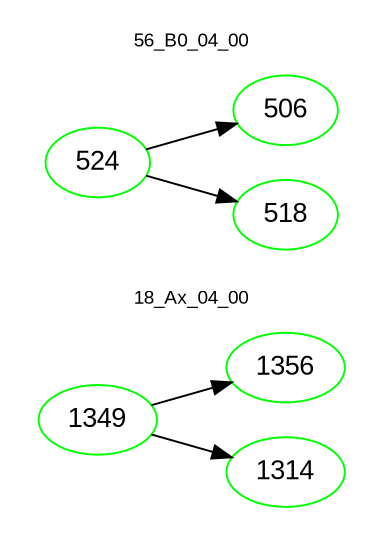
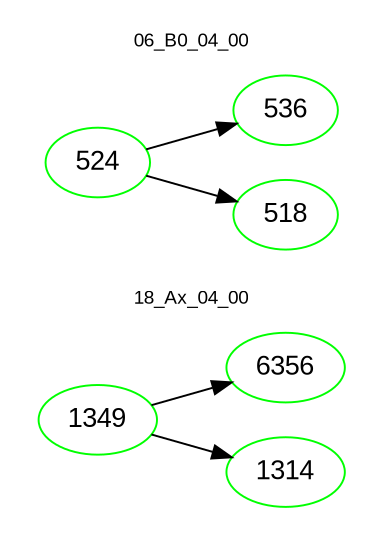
(192, 42) -> (192, 42)
(286, 110) -> (286, 110)
(286, 368) -> (286, 368)
